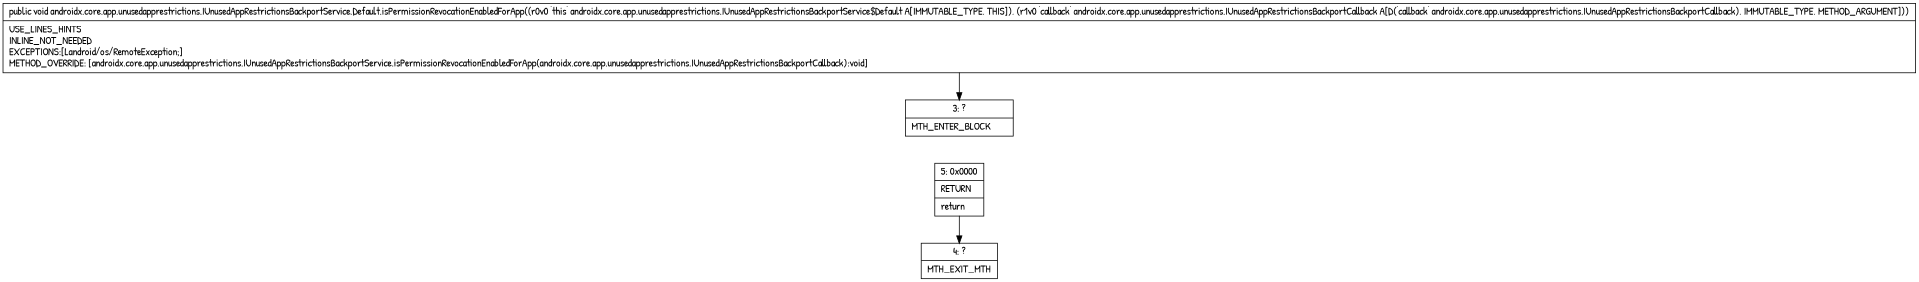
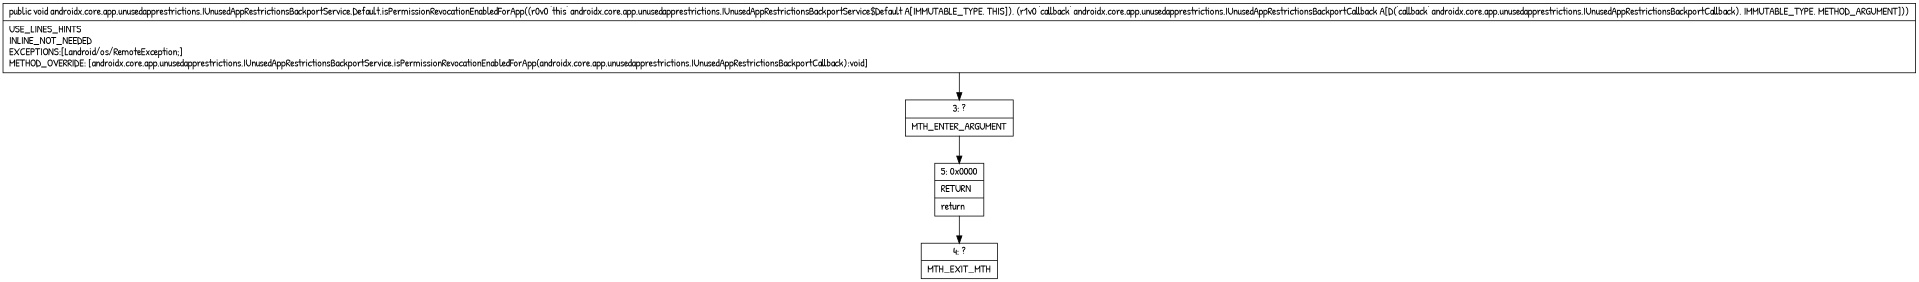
(951, 127) -> (959, 127)
none -> (959, 146)
